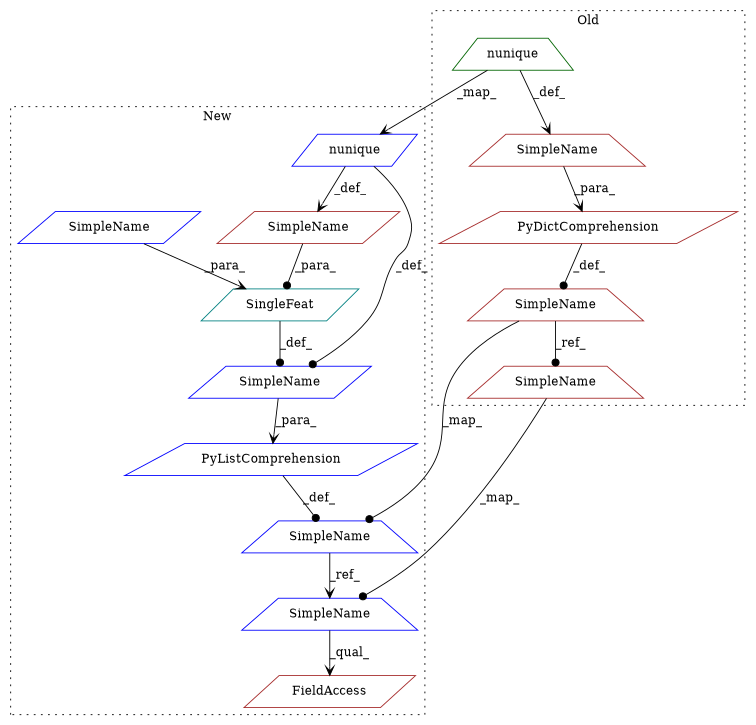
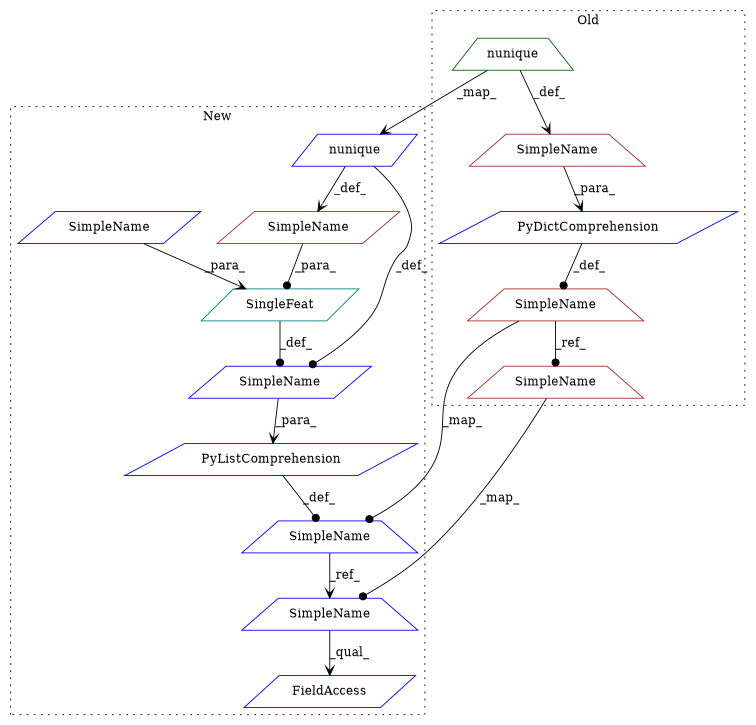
(588, 228) -> (588, 228)
(330, 692) -> (330, 692)
